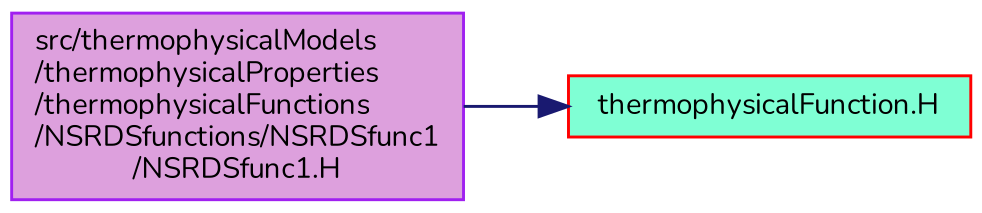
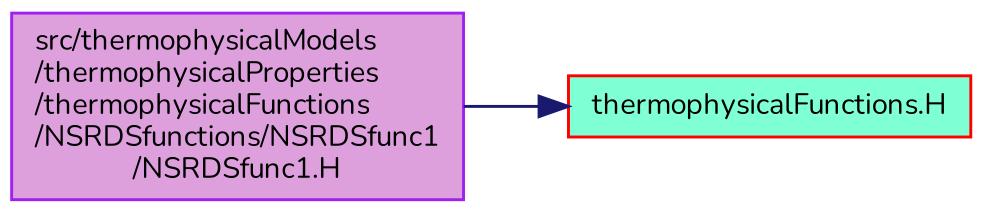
(770, 106) -> (770, 106)
